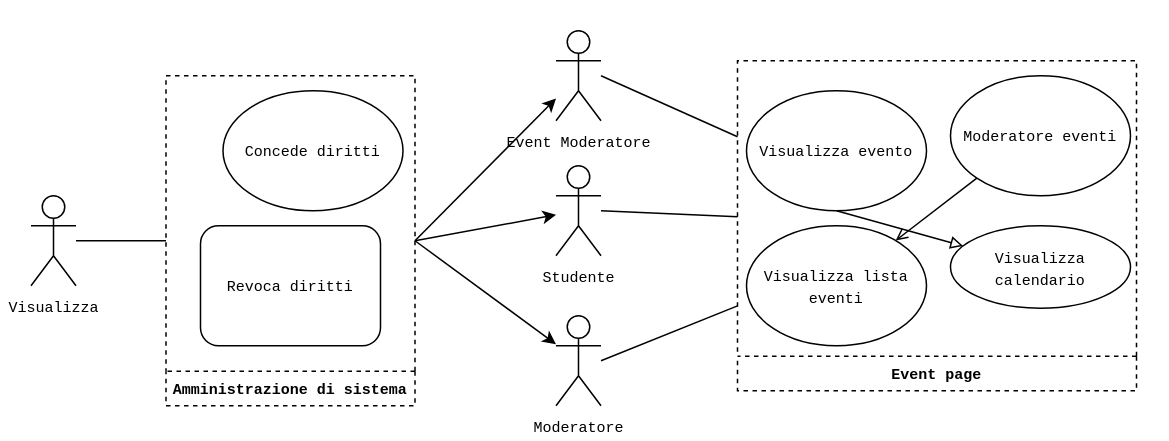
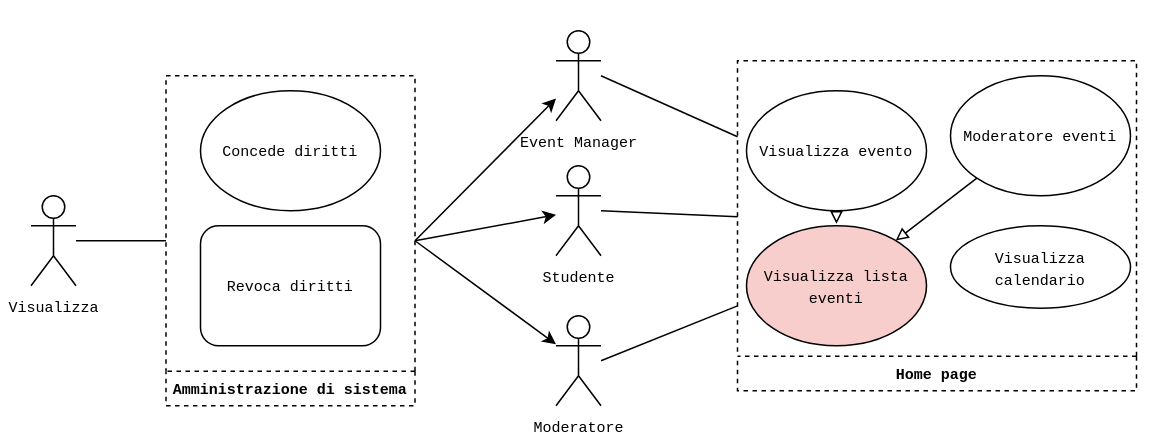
(579, 142) -> (579, 142)
(313, 151) -> (290, 151)
(893, 227) -> (836, 211)
(904, 234) -> (910, 229)
(836, 286) -> (836, 286)
(936, 374) -> (936, 374)
